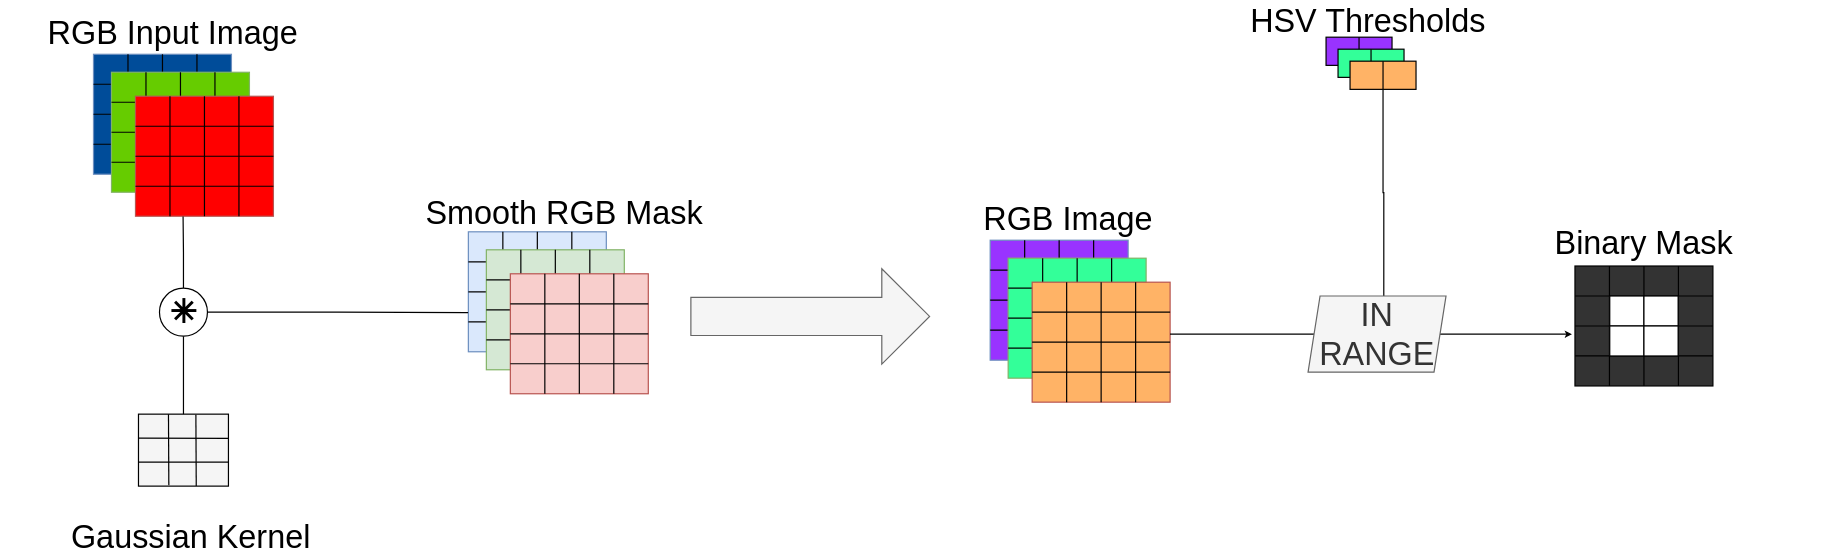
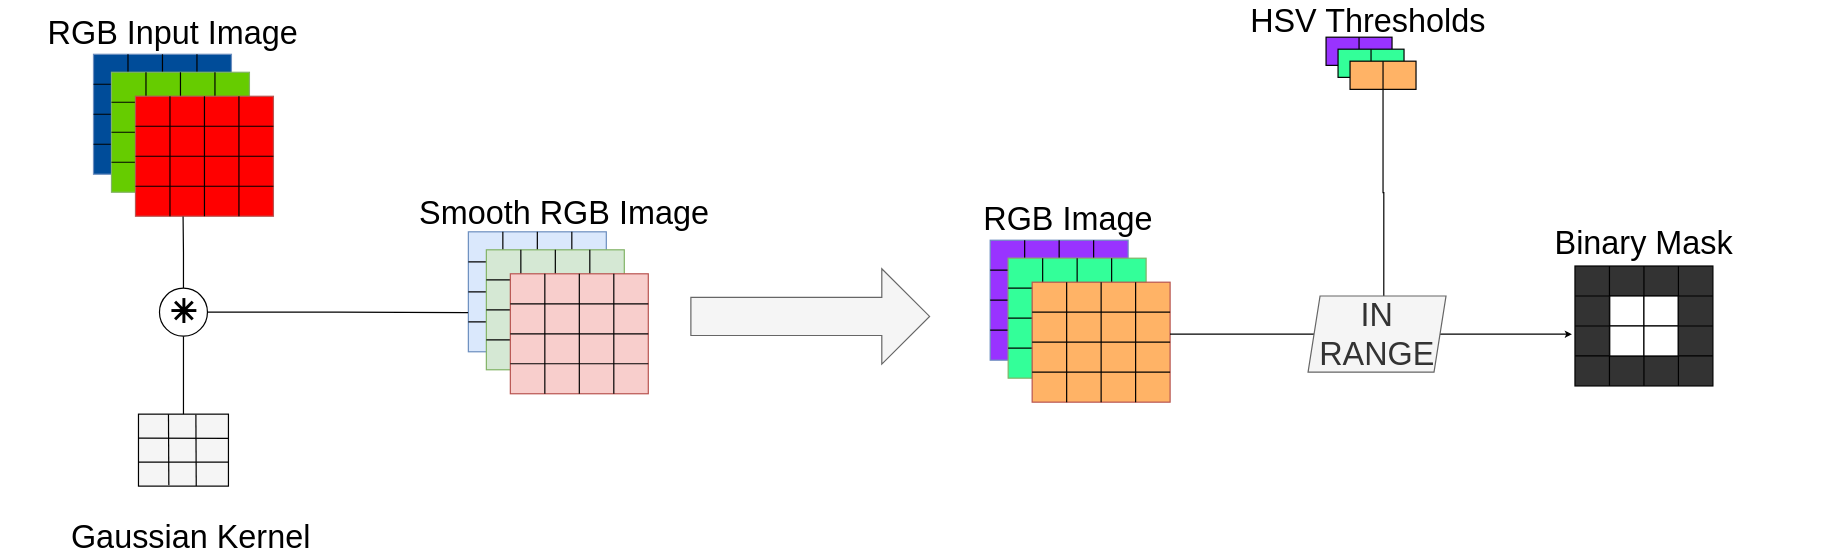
(564, 213) -> (564, 213)
